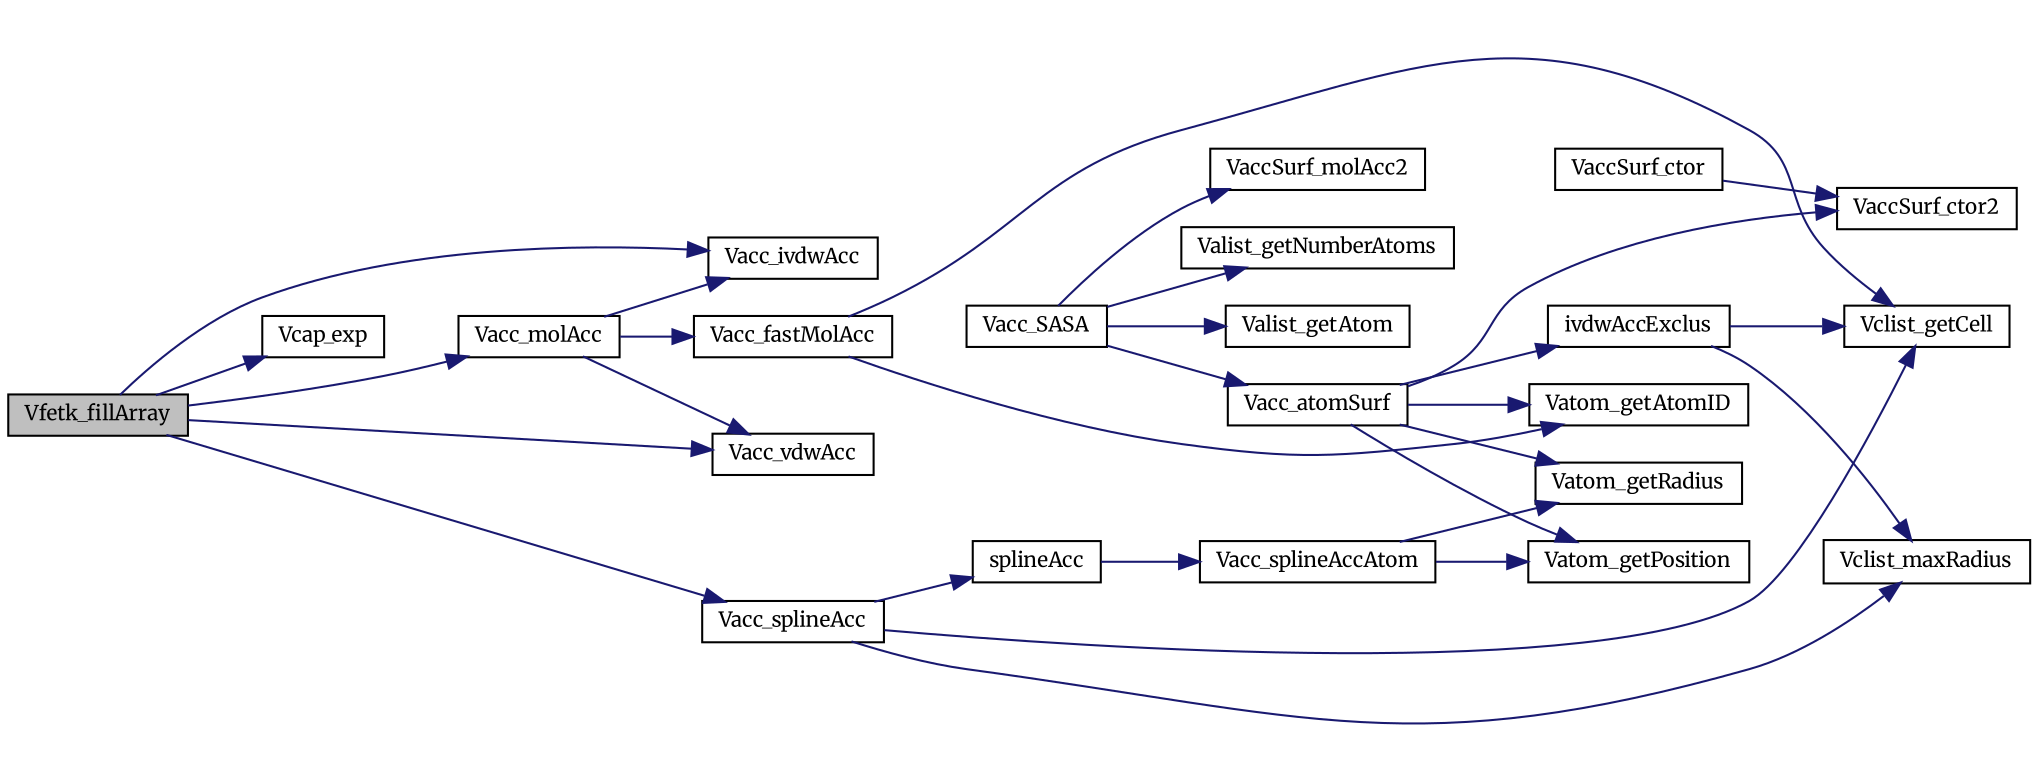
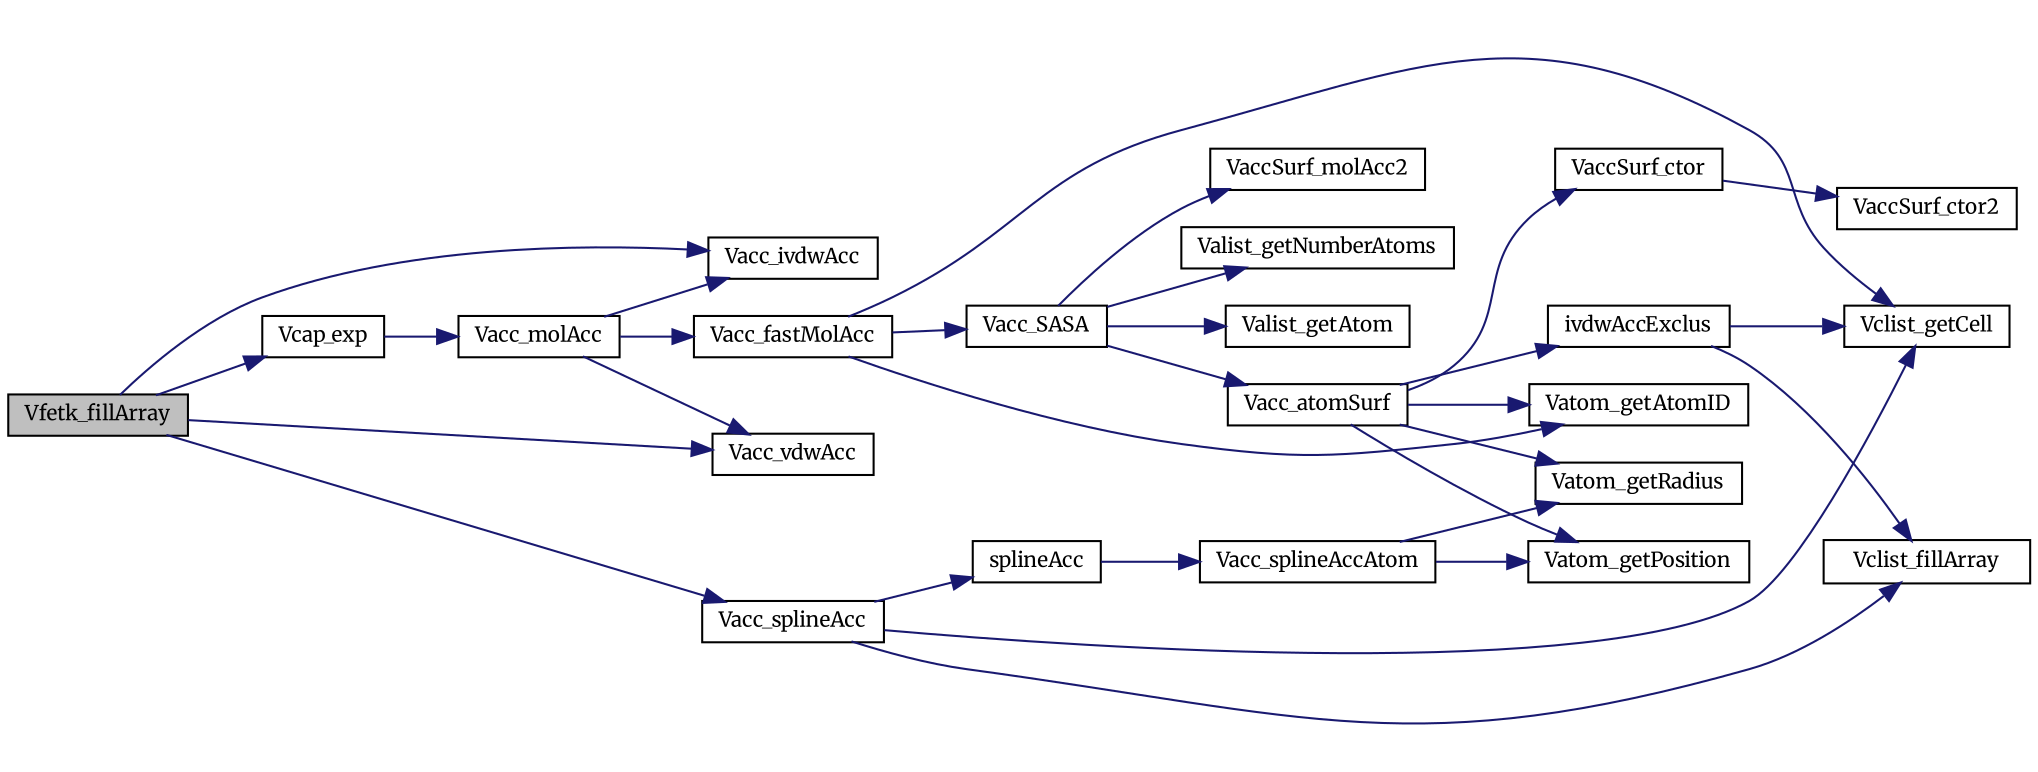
(1592, 259) -> (1491, 302)
none -> (919, 331)
(318, 387) -> (411, 337)
(1927, 562) -> (1927, 562)
